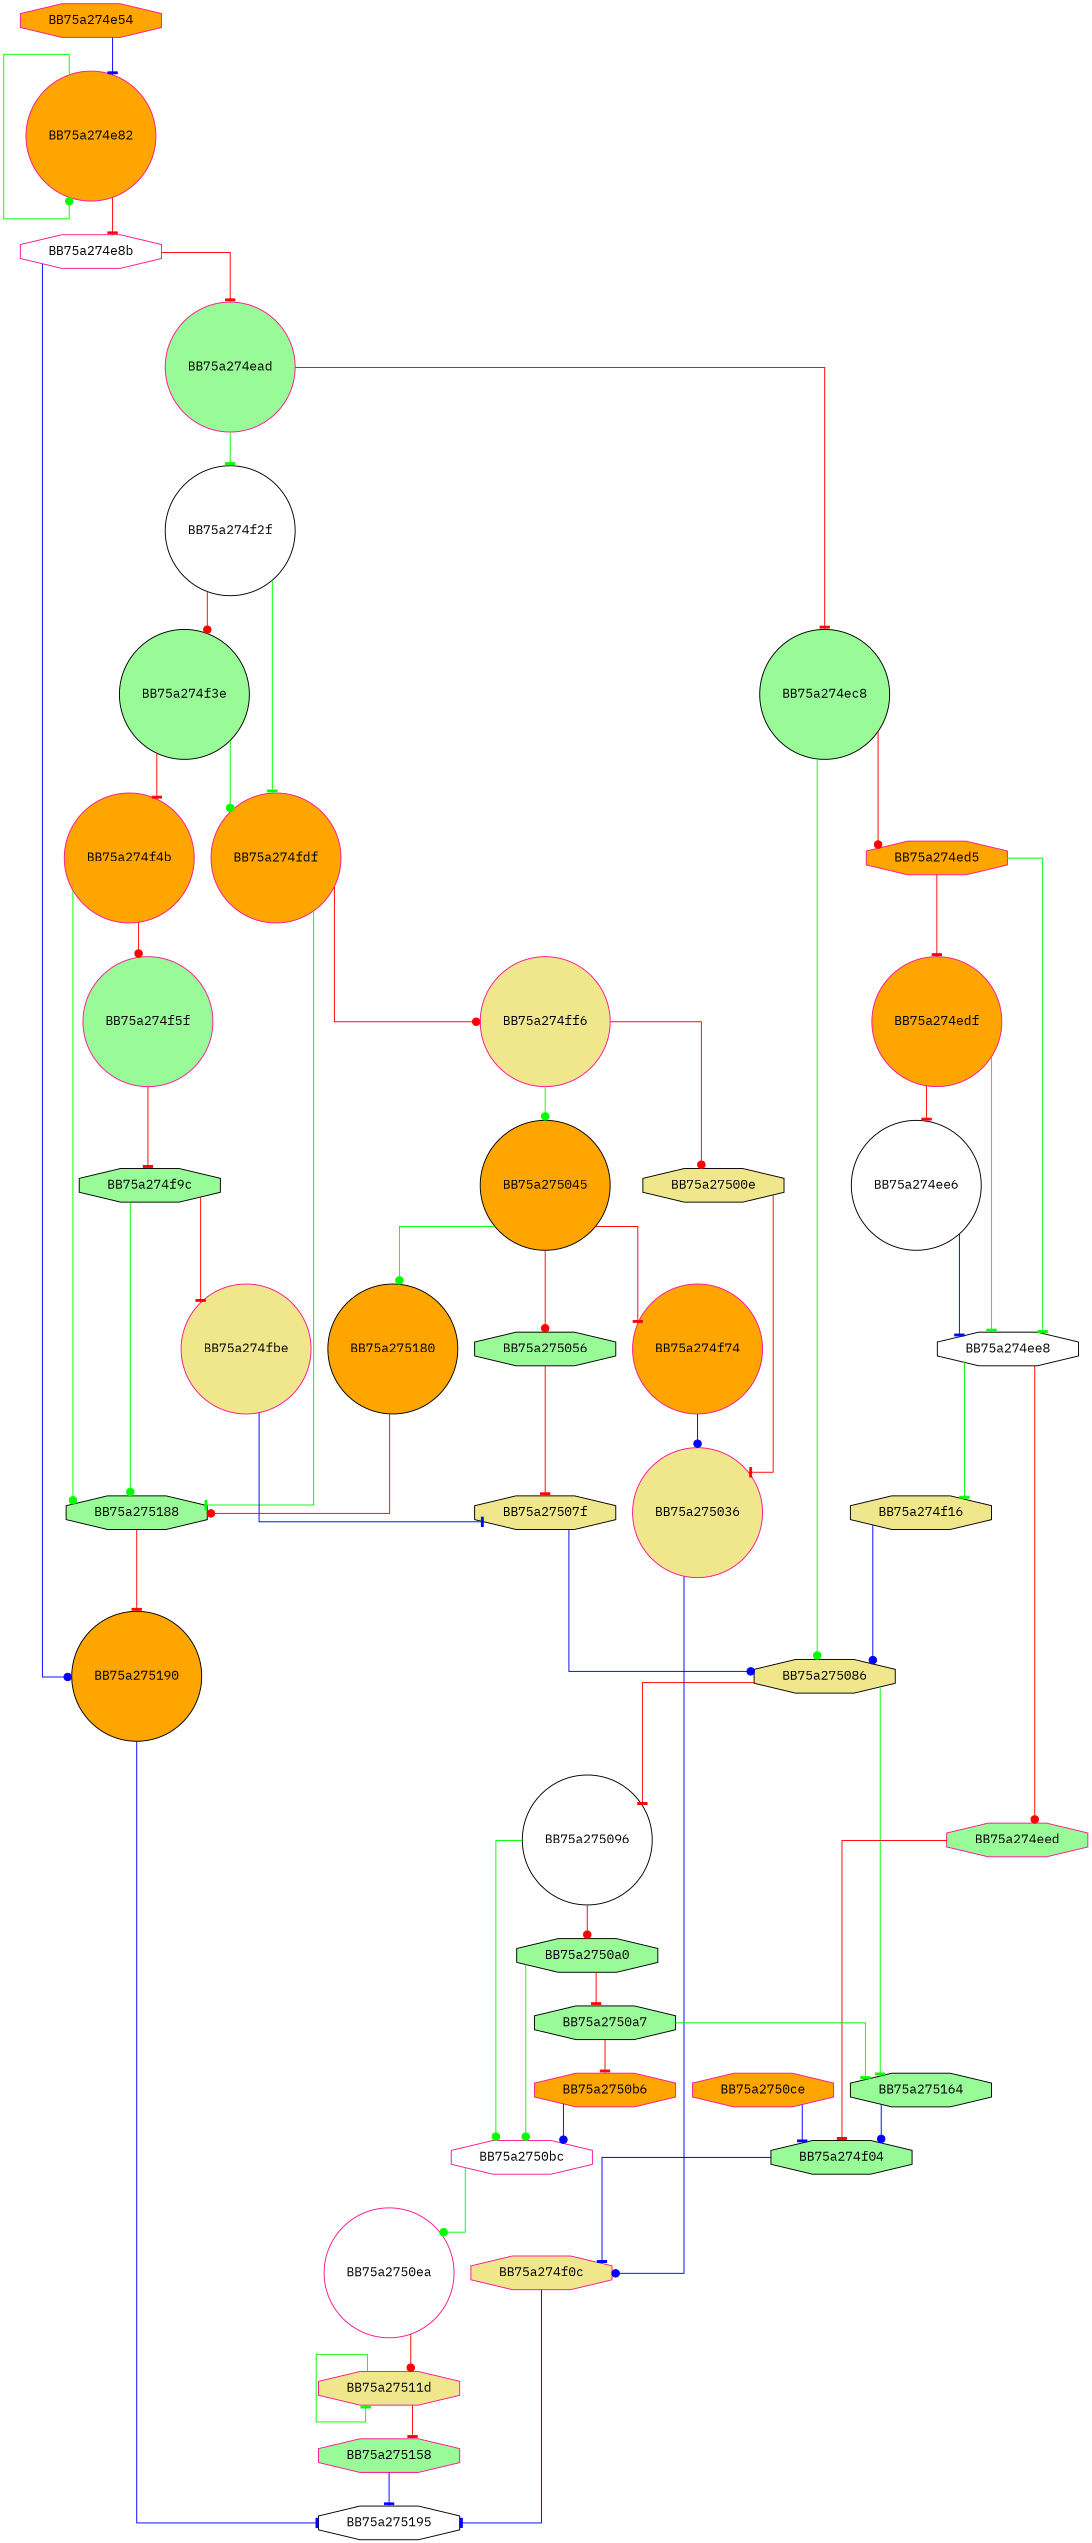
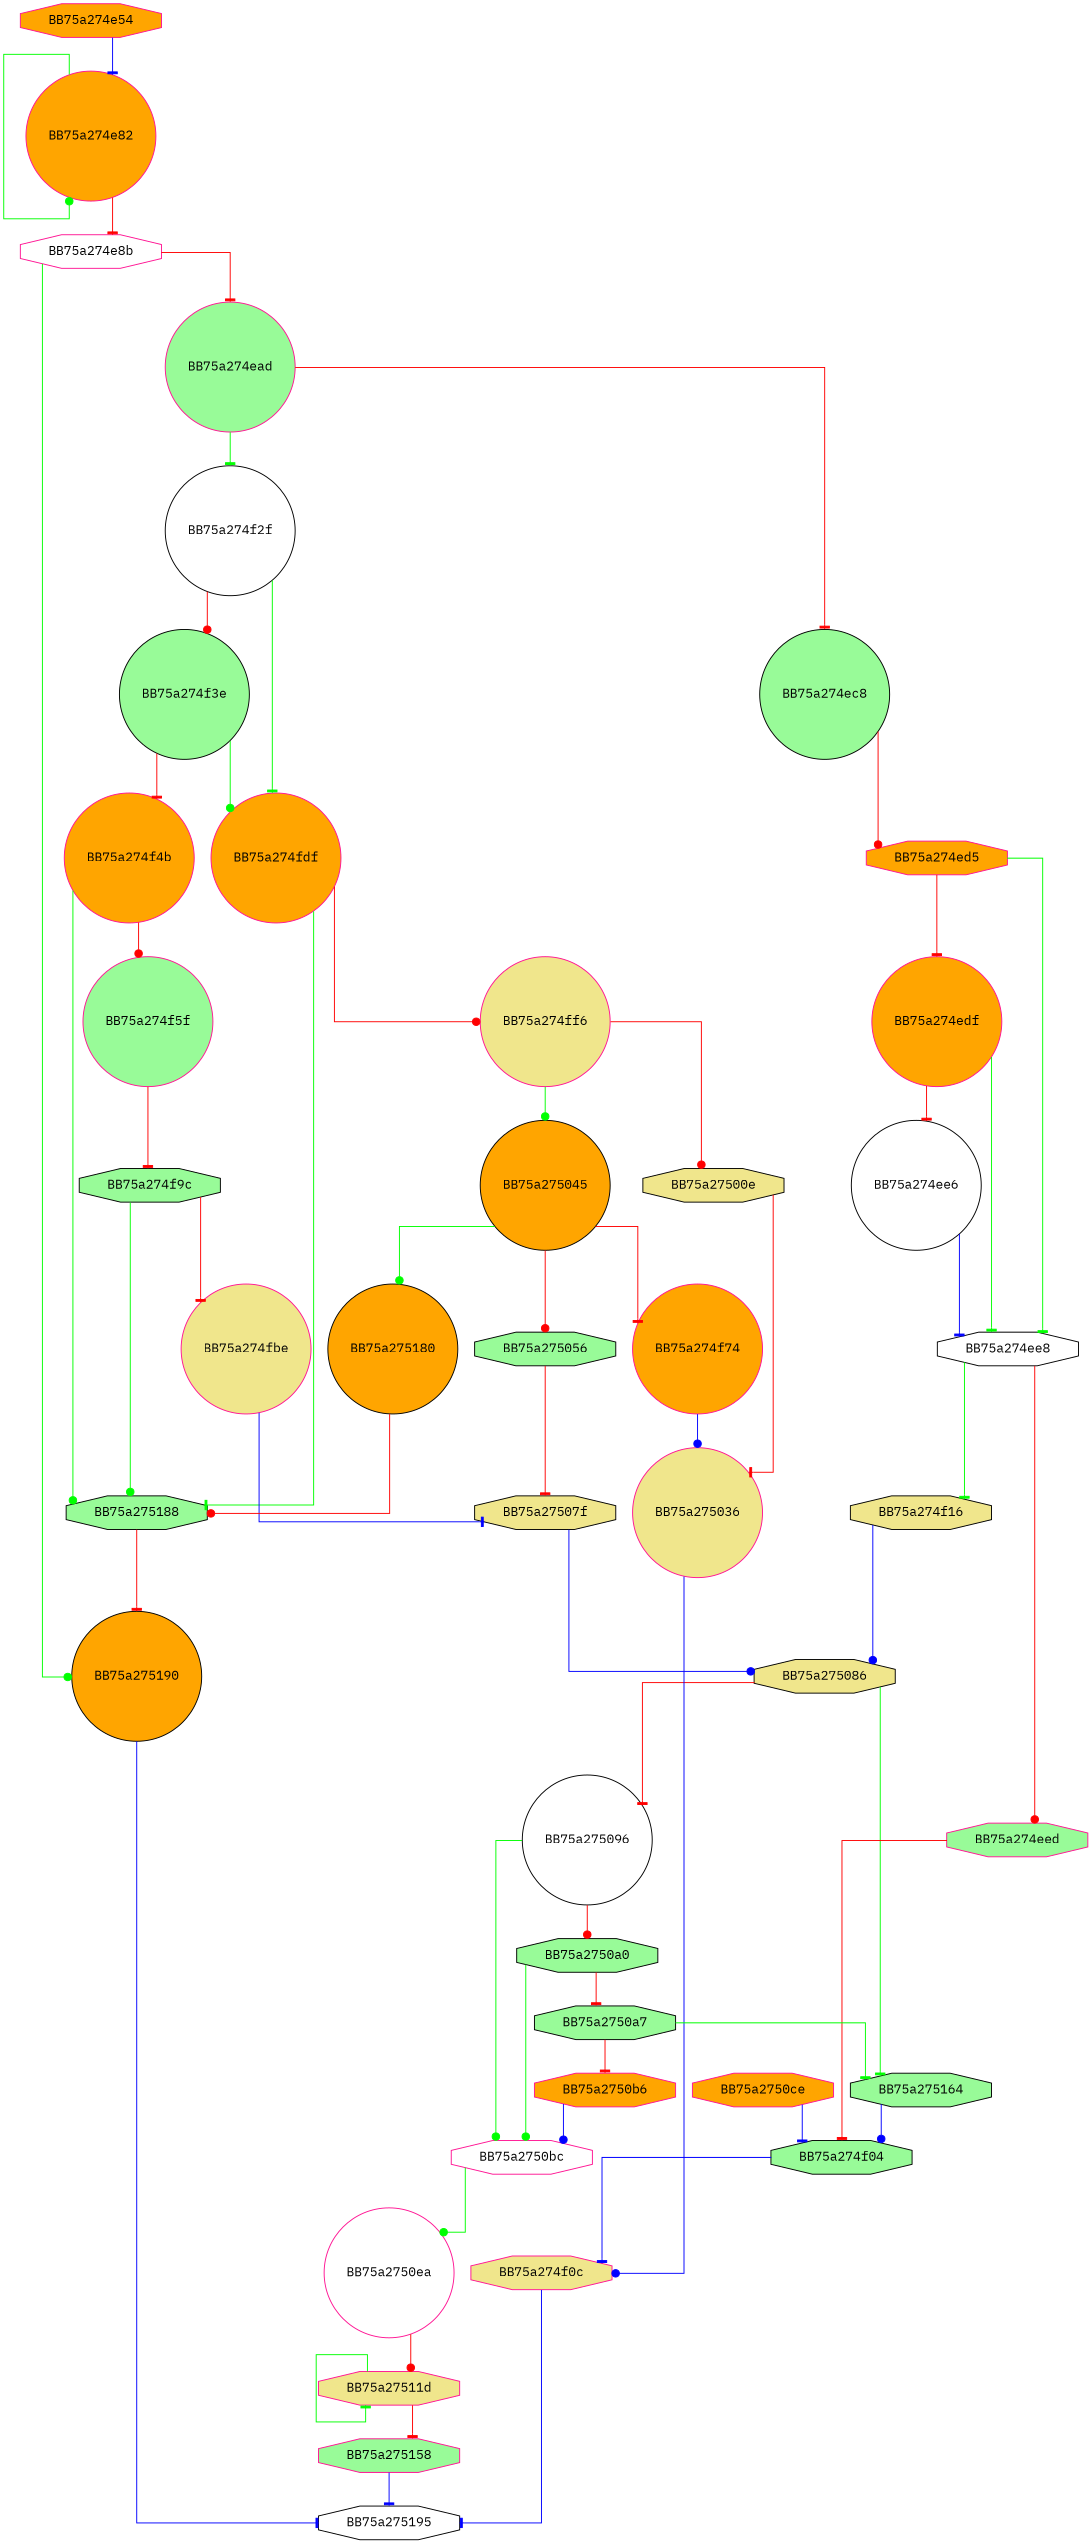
(42, 981) -> (42, 981)
(817, 1205) -> none
